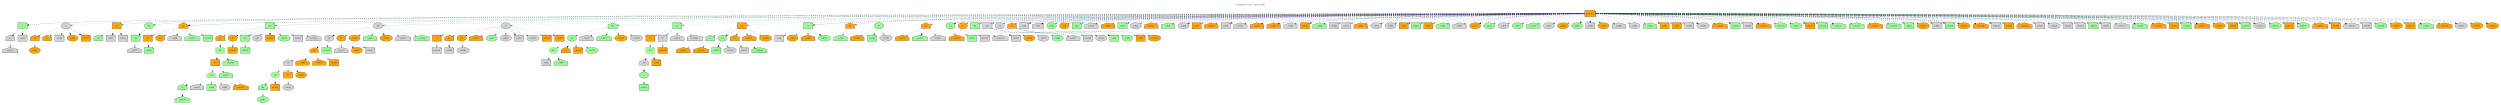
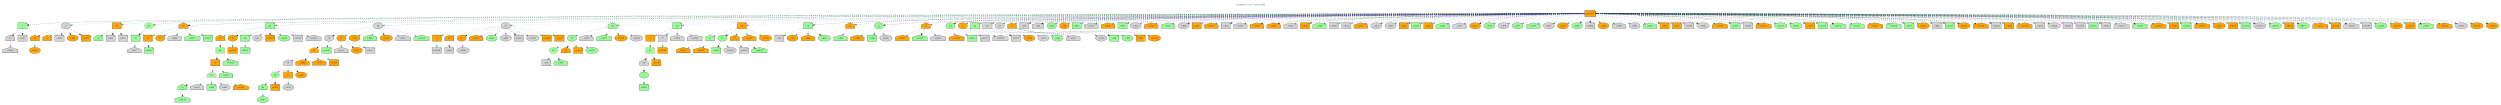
none -> (1235, 17)
(149, 26) -> (149, 26)
(1088, 38) -> none
